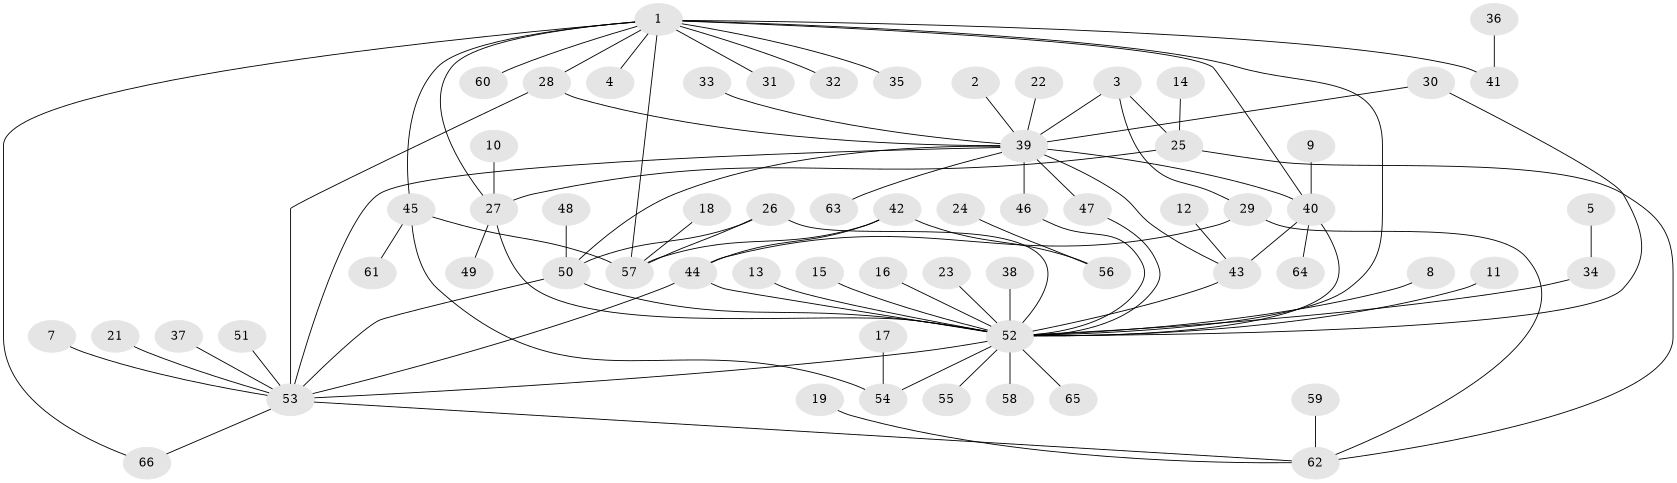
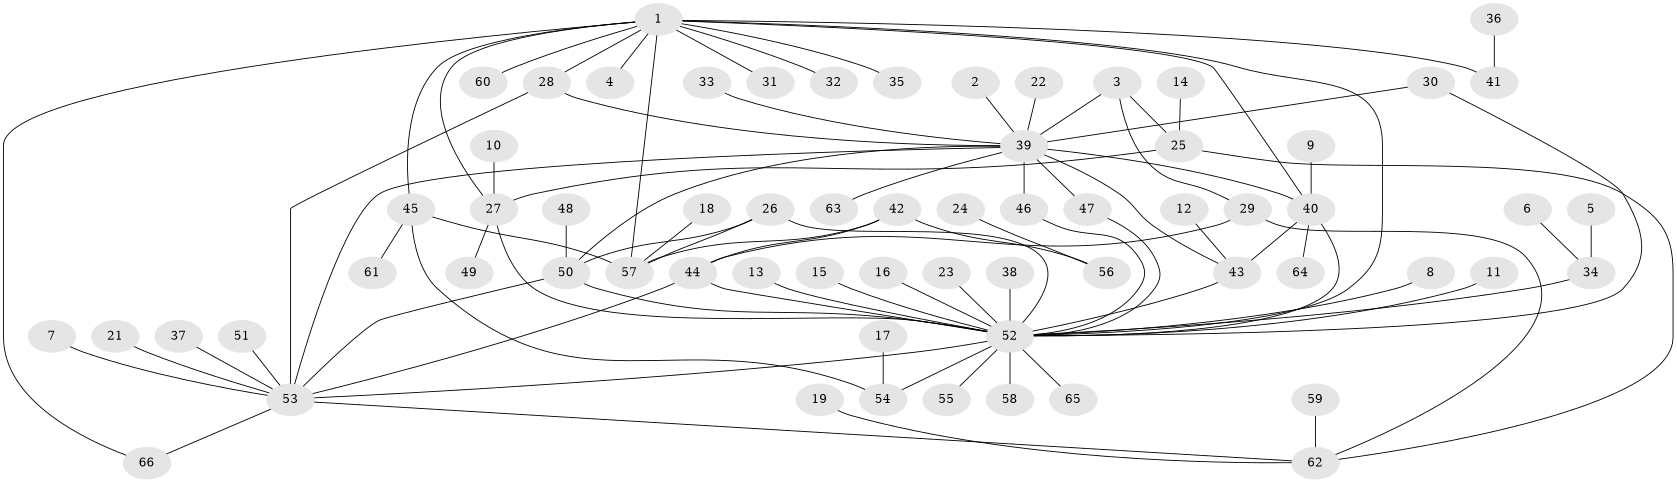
none -> (1528, 210)
